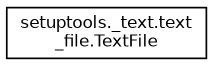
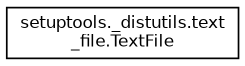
(107, 33) -> (123, 33)
